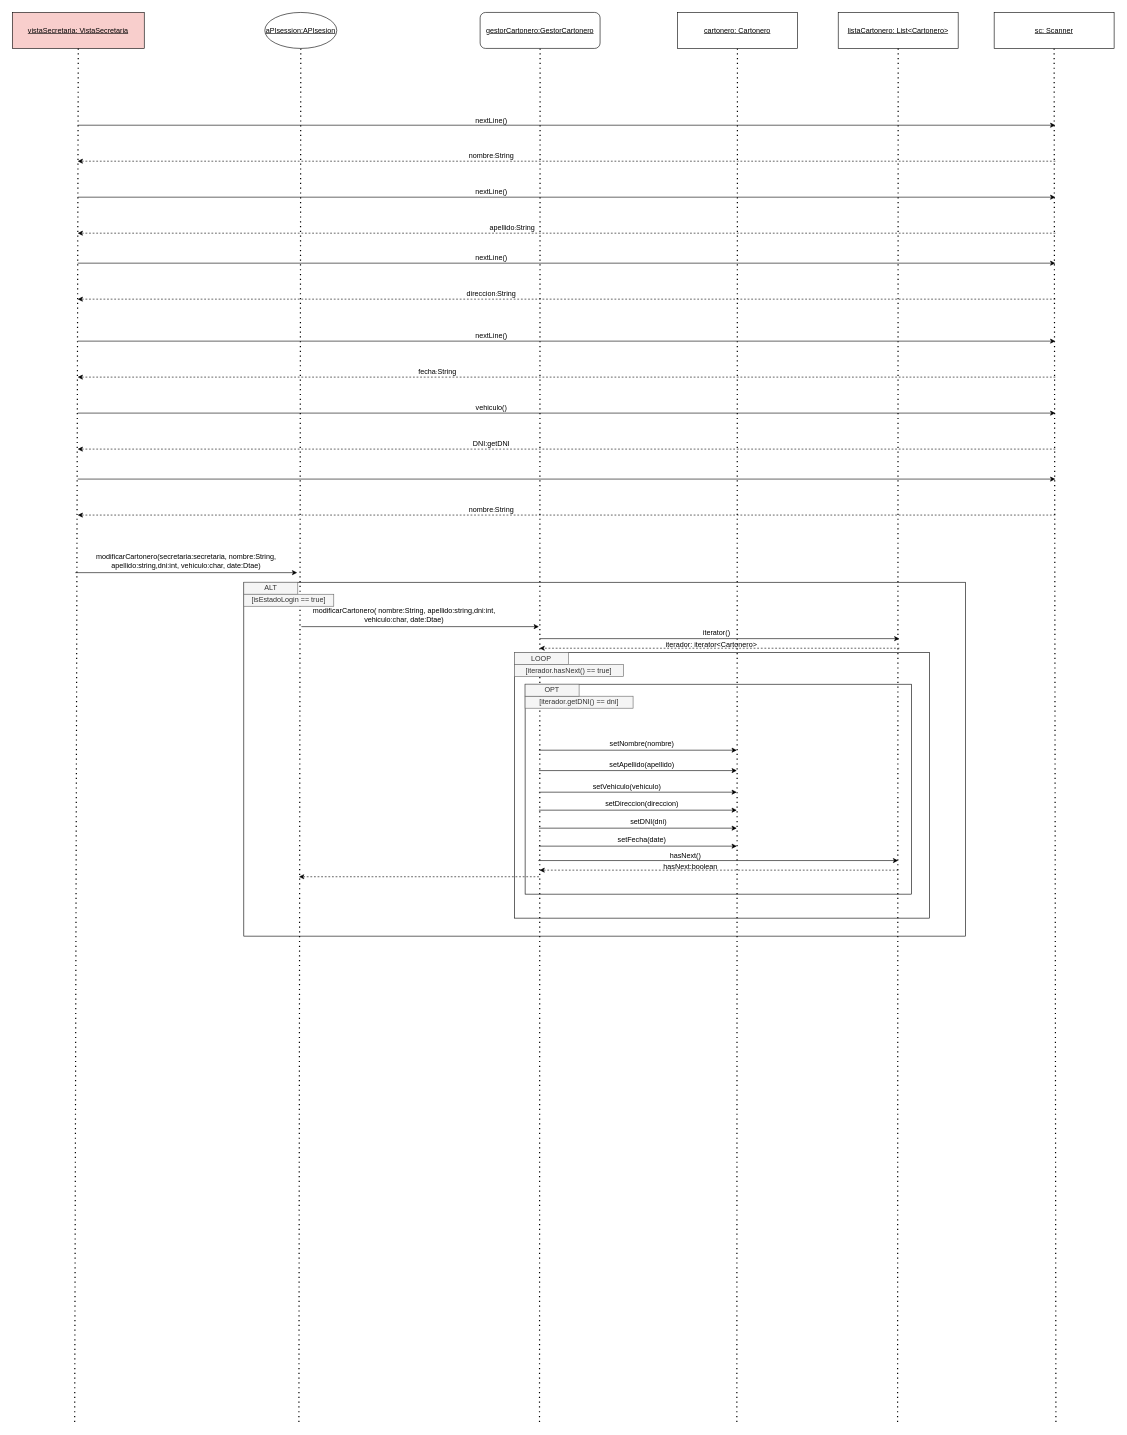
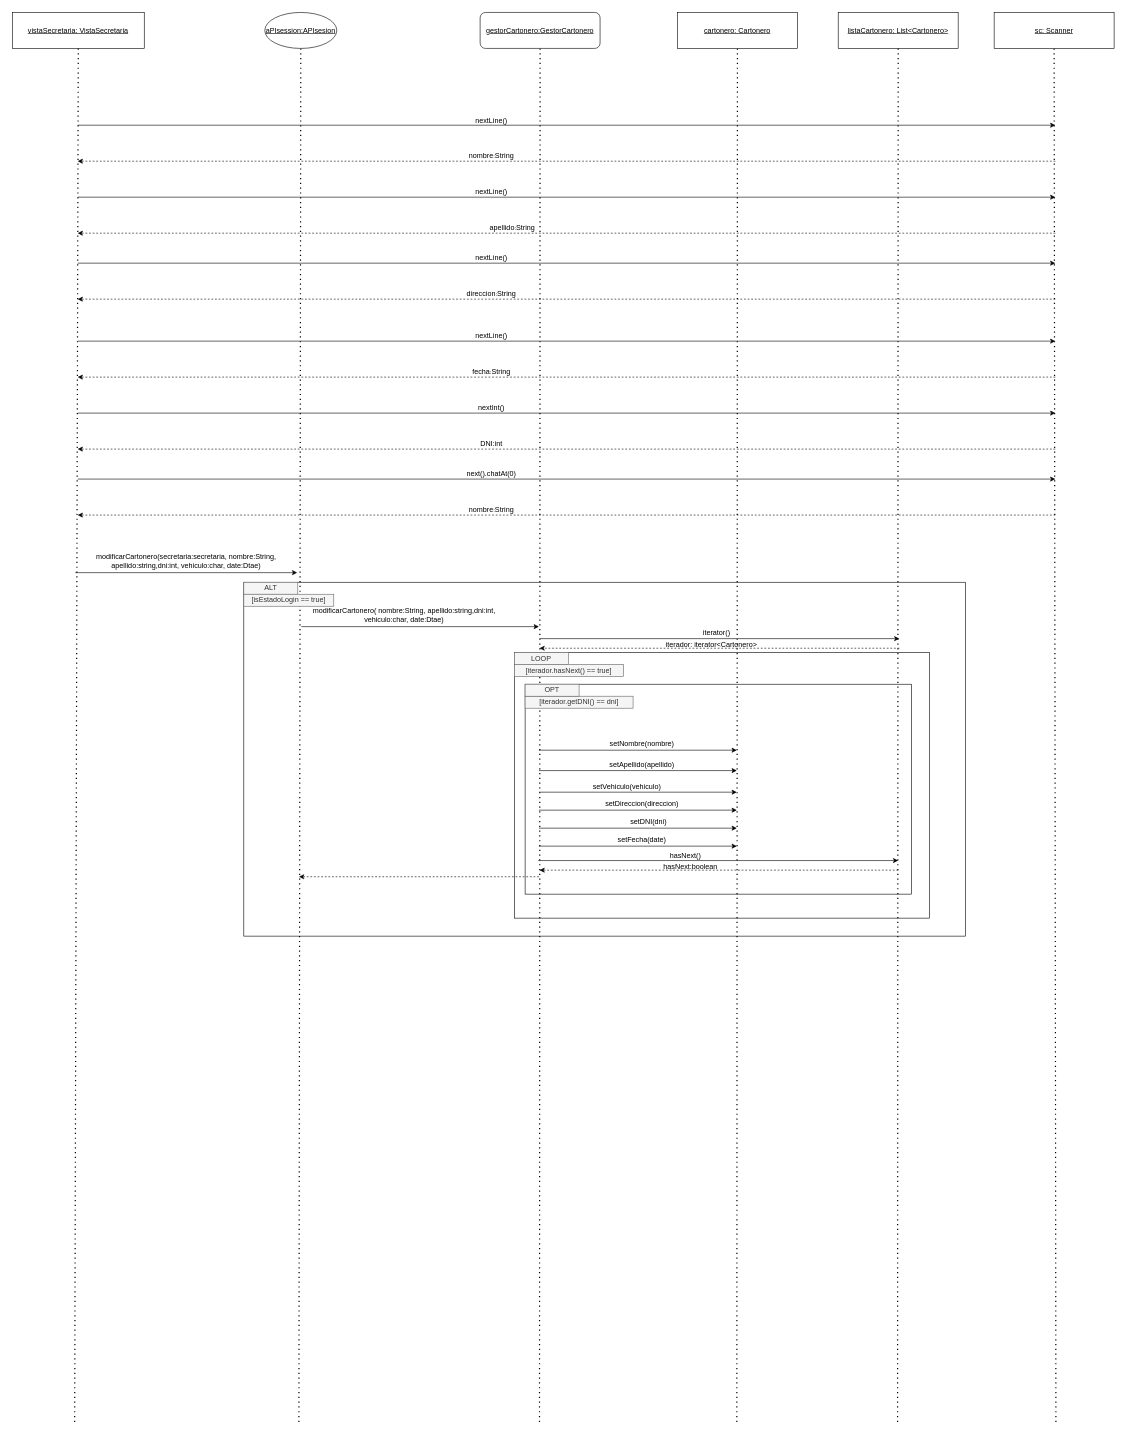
(78, 30) -> (78, 30)
(438, 372) -> (492, 372)
(492, 408) -> (492, 408)
(492, 444) -> (492, 444)
none -> (492, 474)
